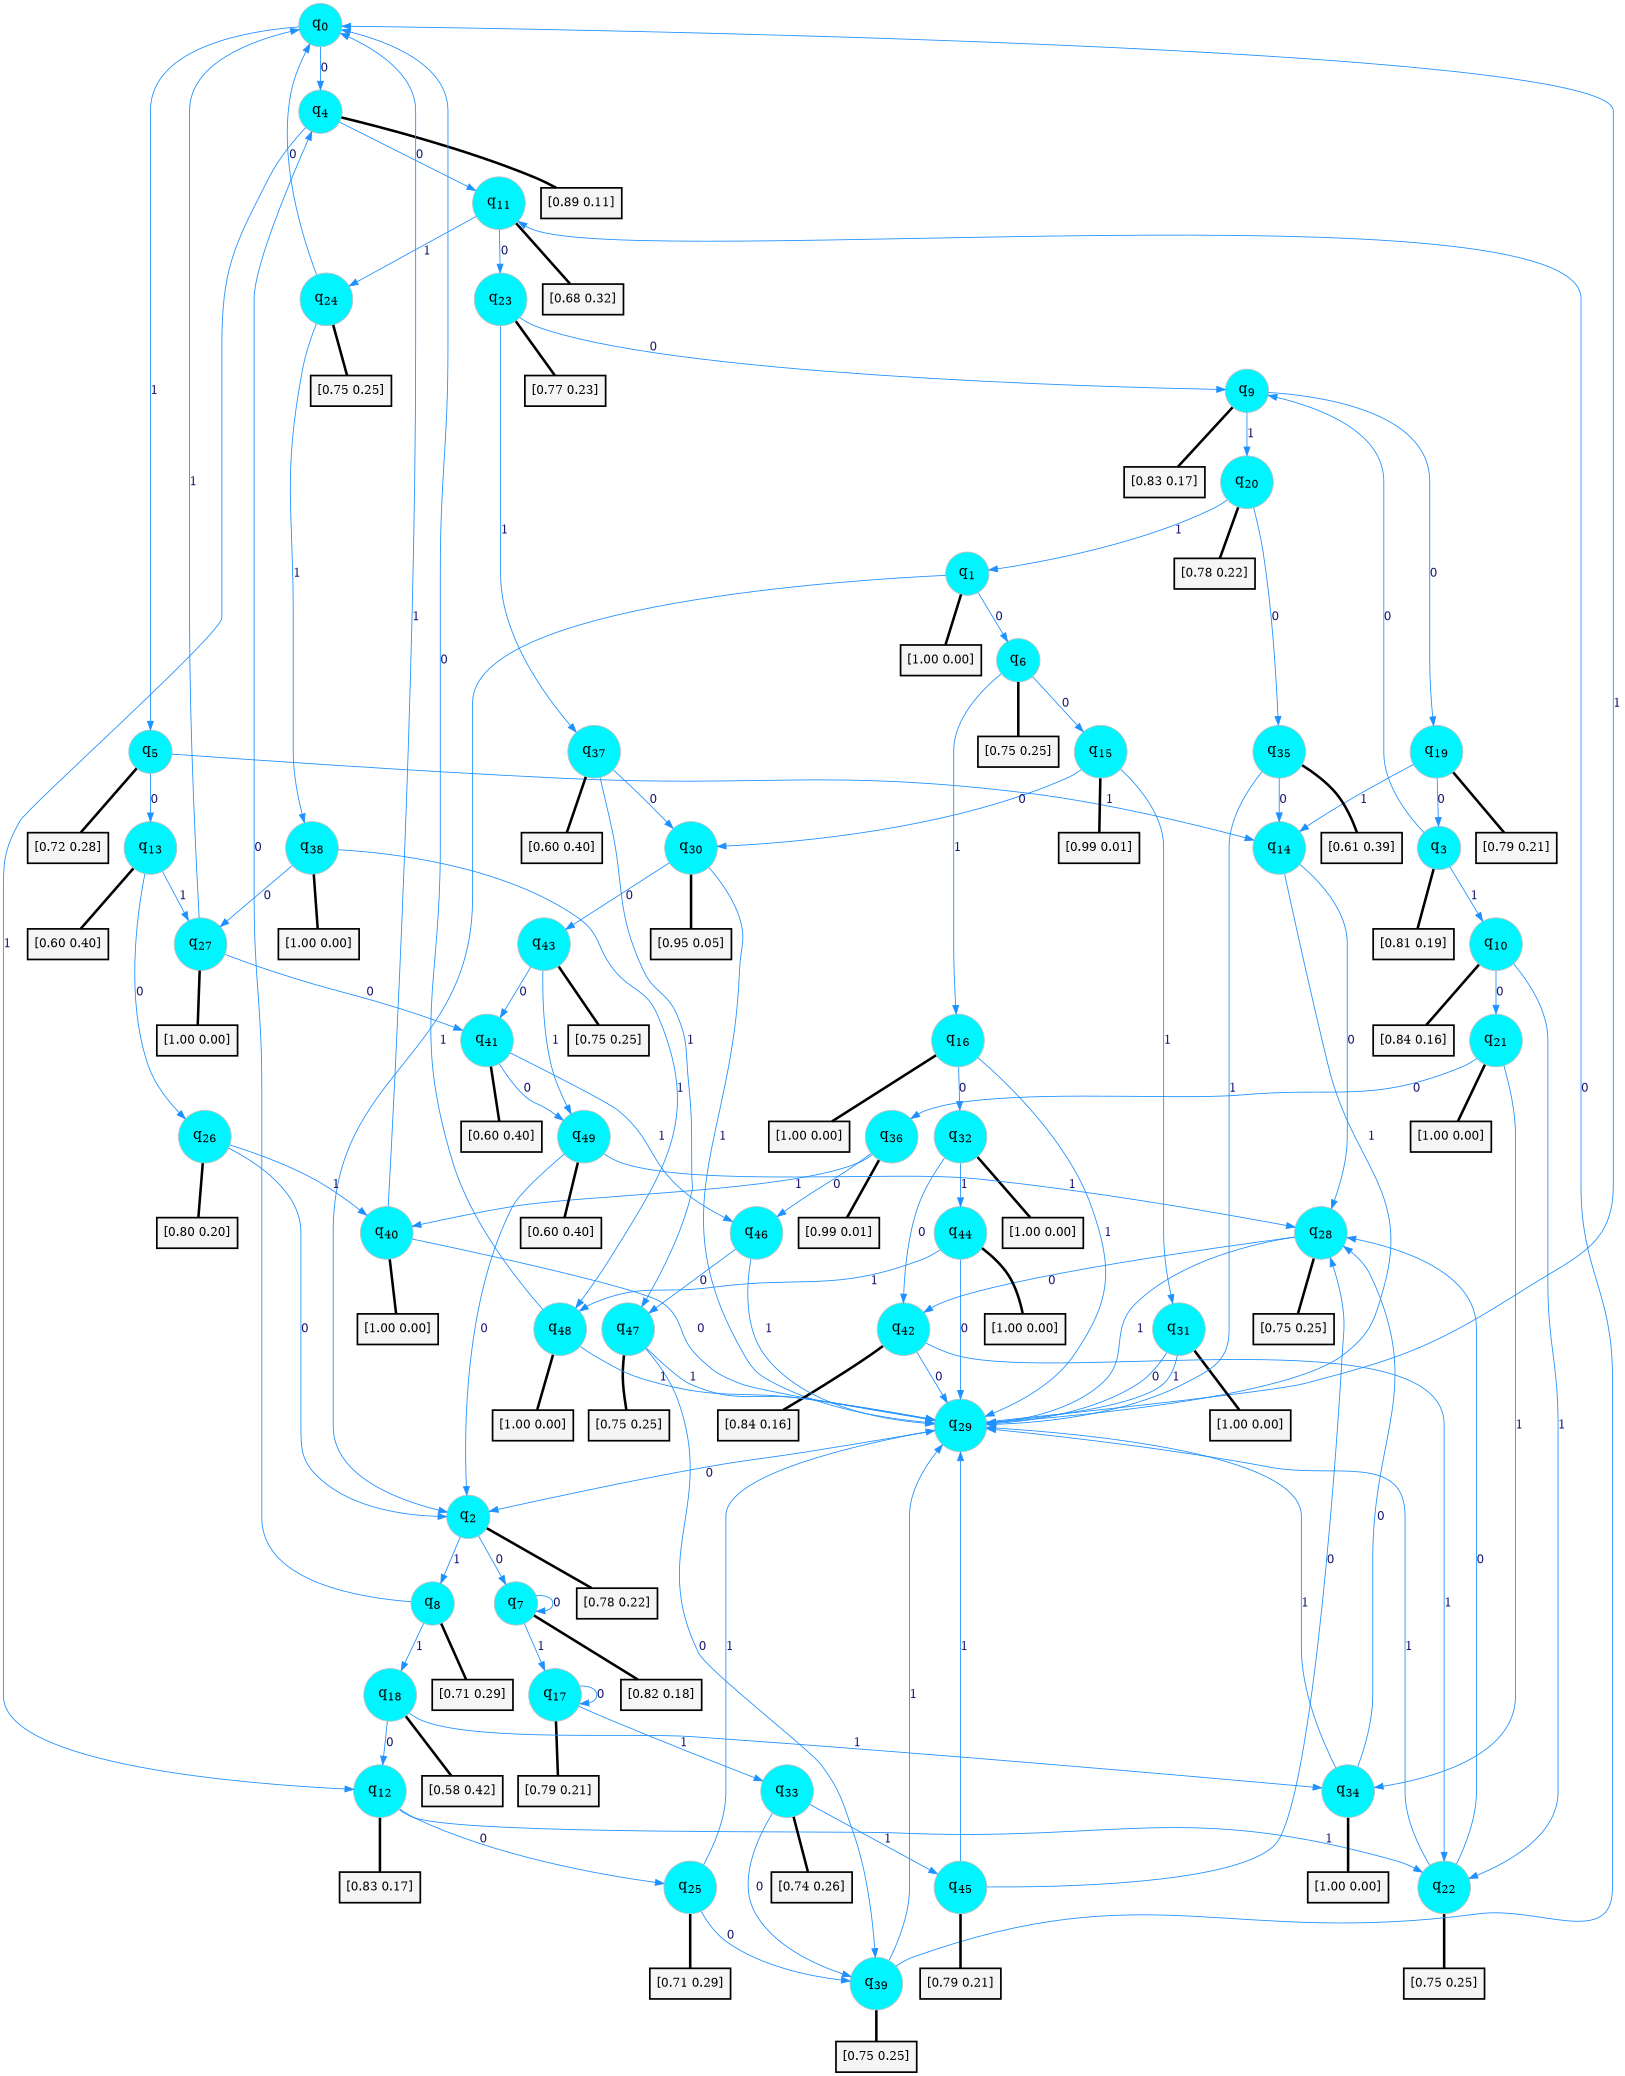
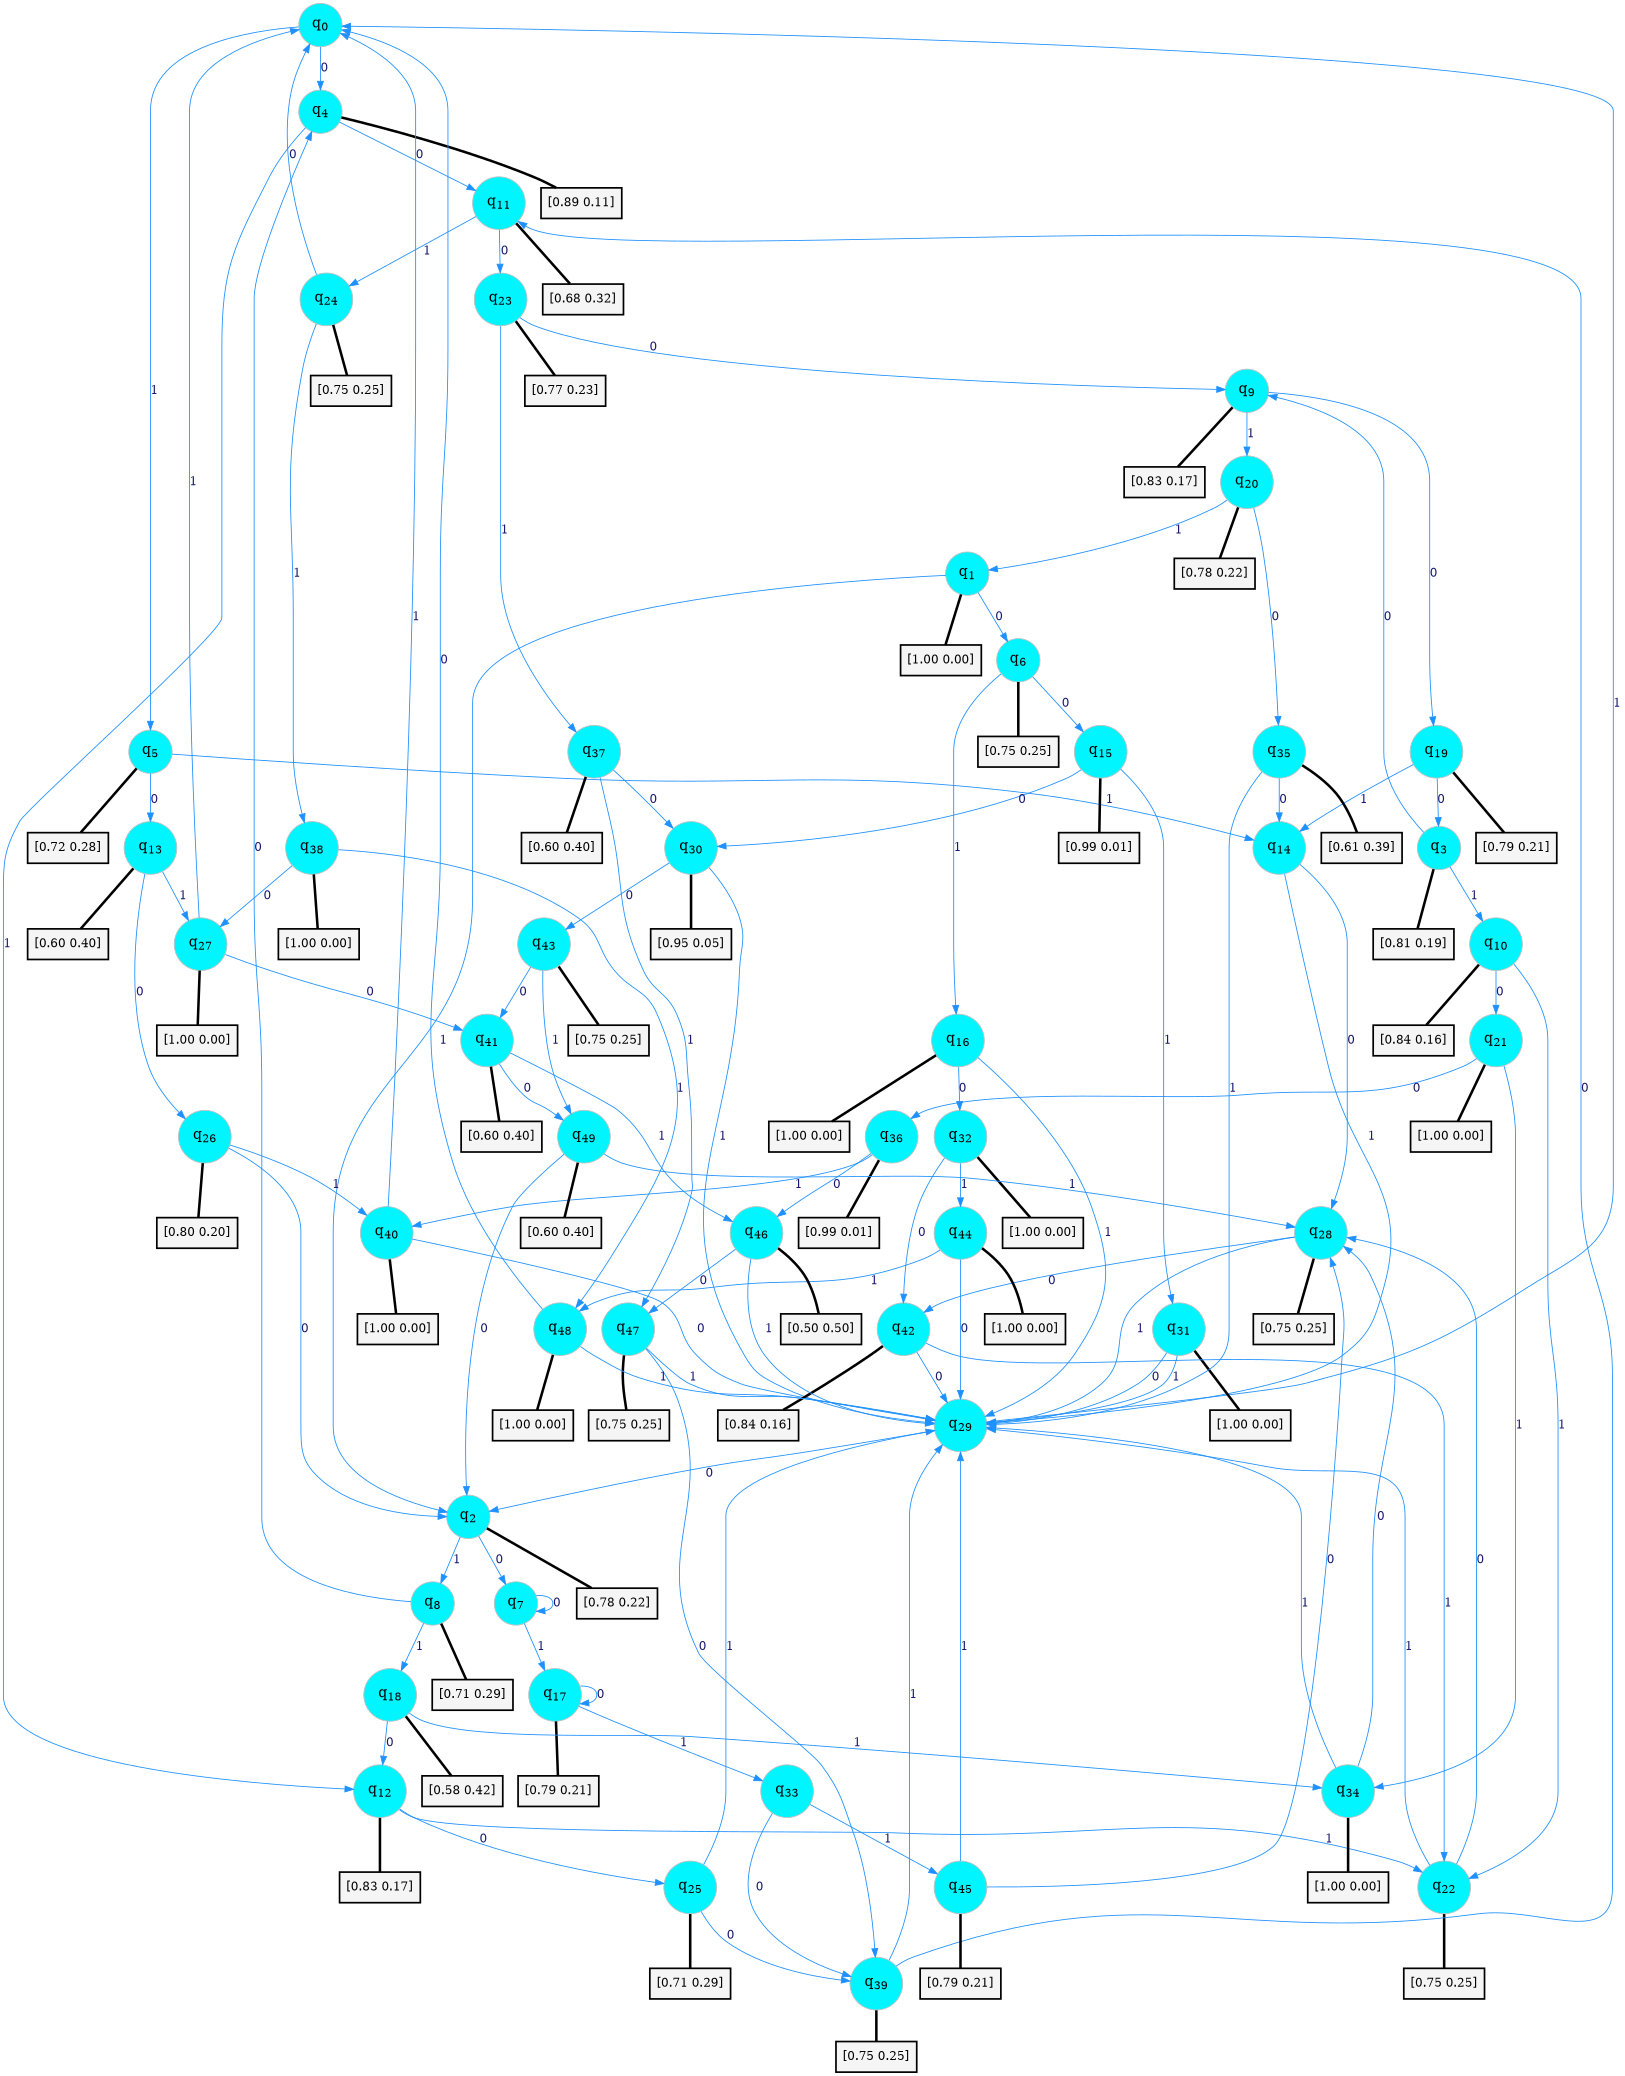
none -> (821, 1329)
(661, 1695) -> none
(812, 1887) -> none
